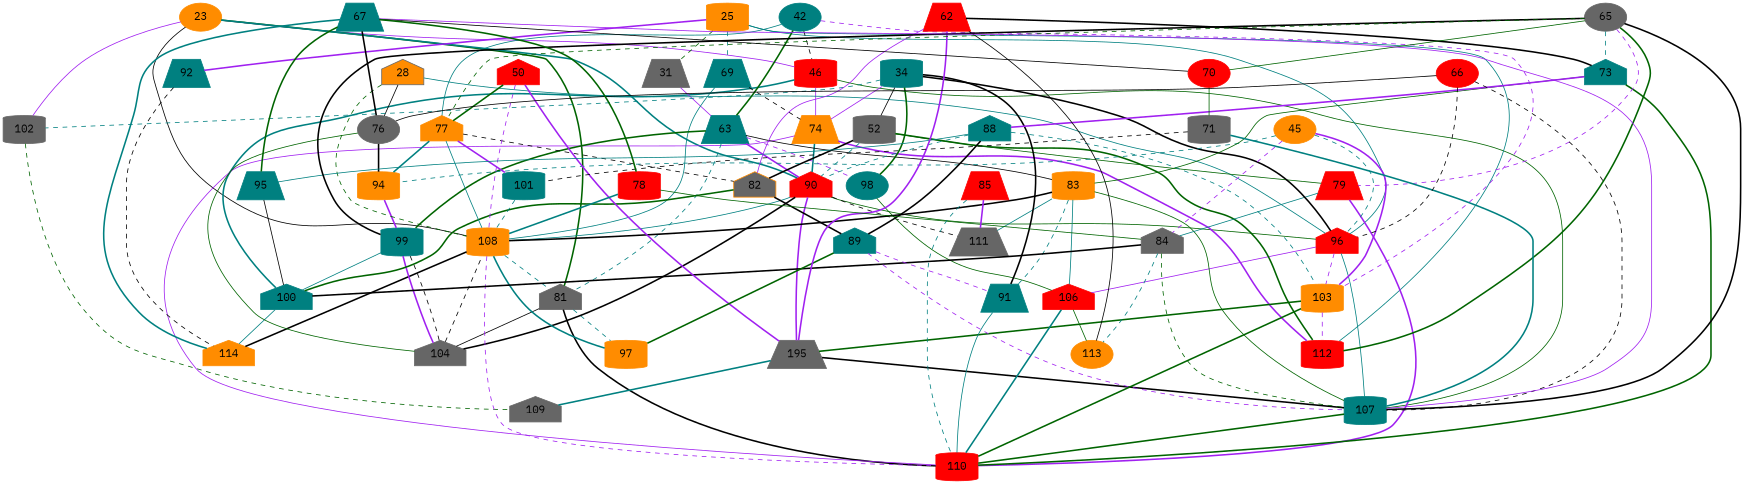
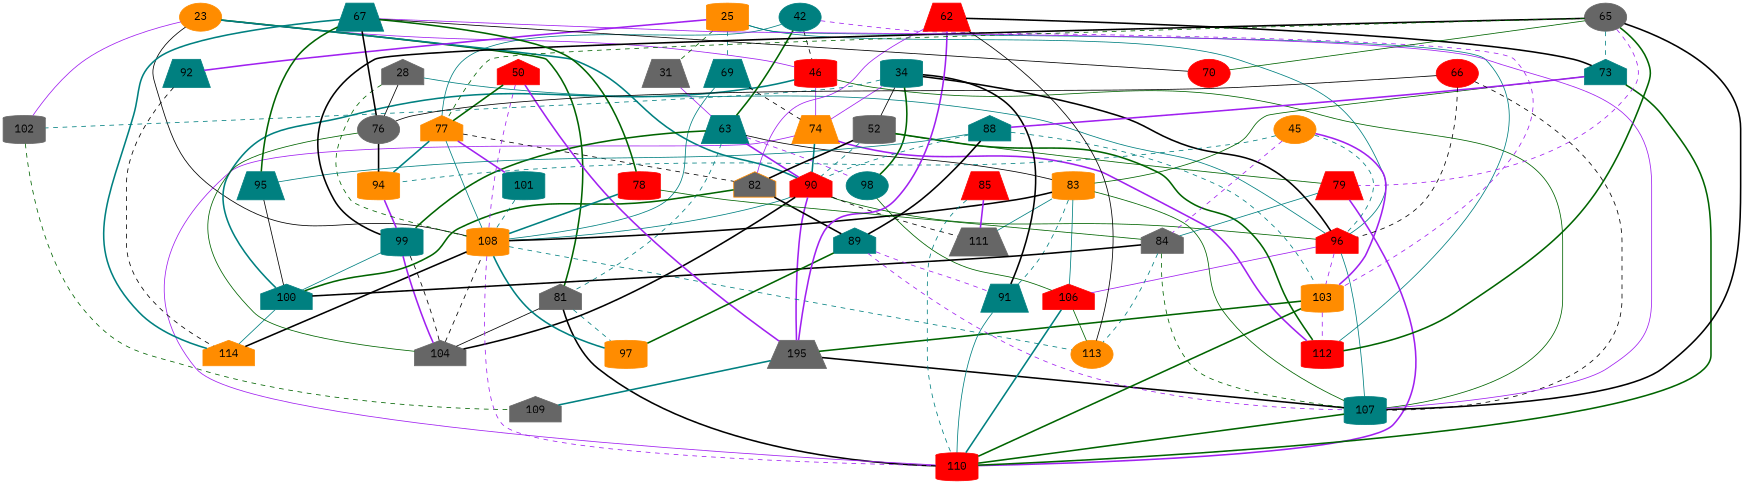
(403, 73) -> (403, 73)
(1209, 130) -> none
(527, 272) -> (790, 298)
